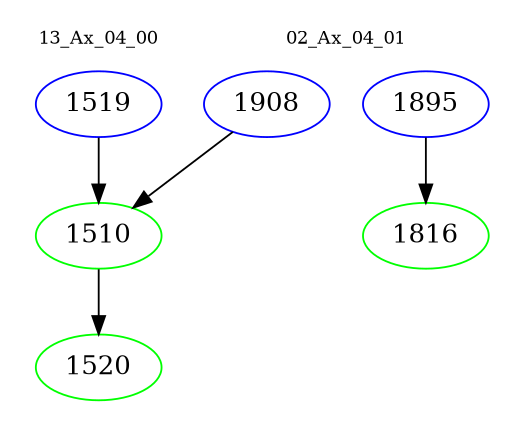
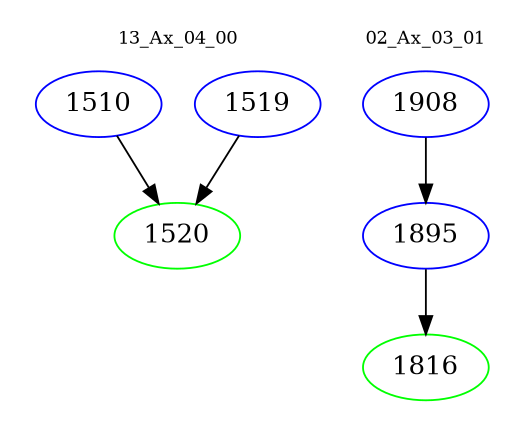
(346, 39) -> (426, 39)
(201, 156) -> (426, 161)
(99, 161) -> (223, 162)
(99, 236) -> (99, 104)
